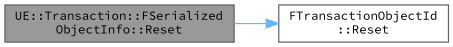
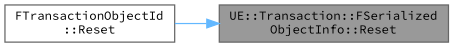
(250, 24) -> (191, 24)
